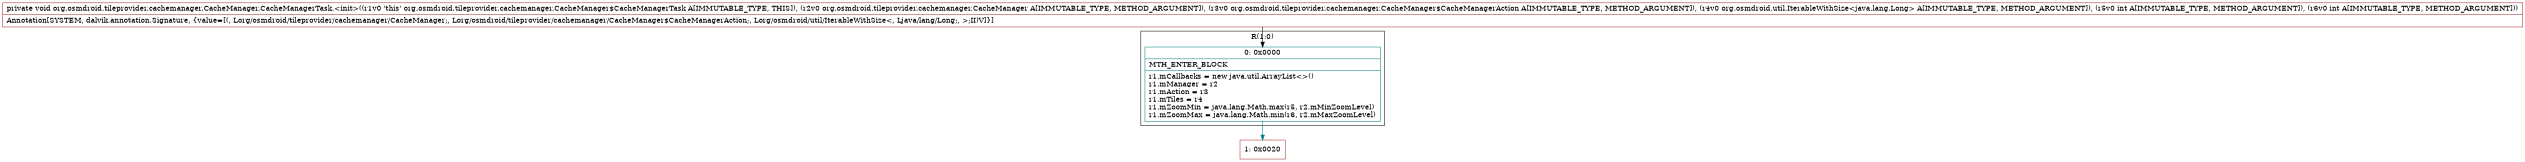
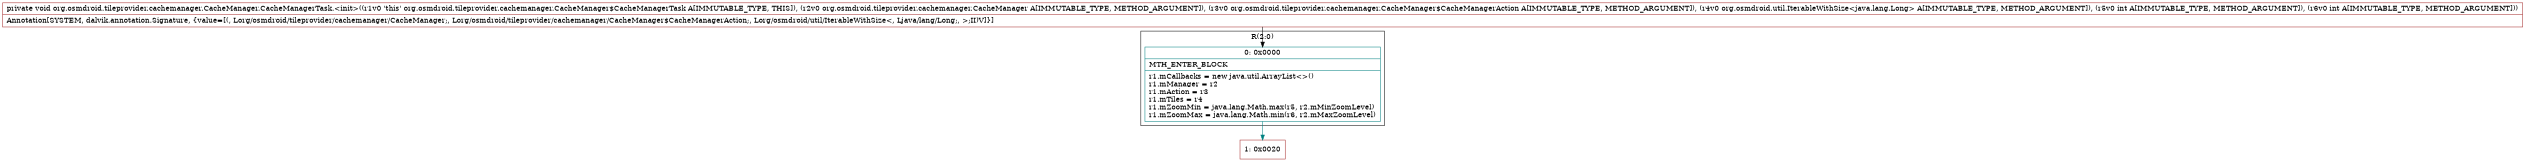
(1263, 37) -> (1263, 37)
